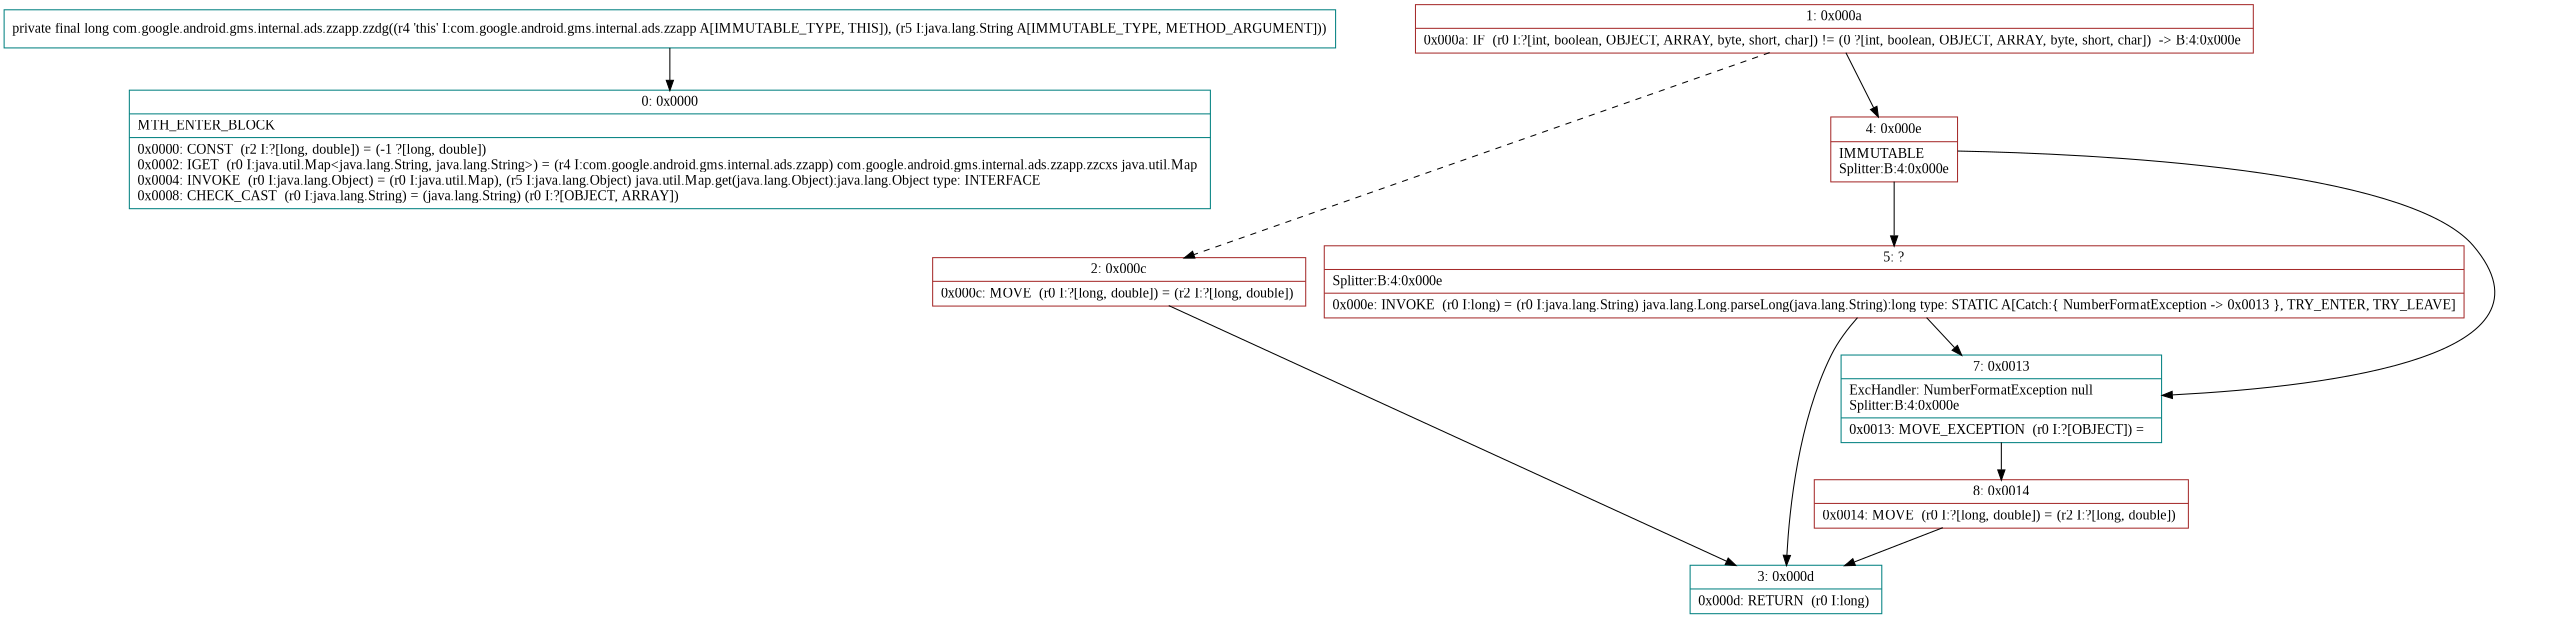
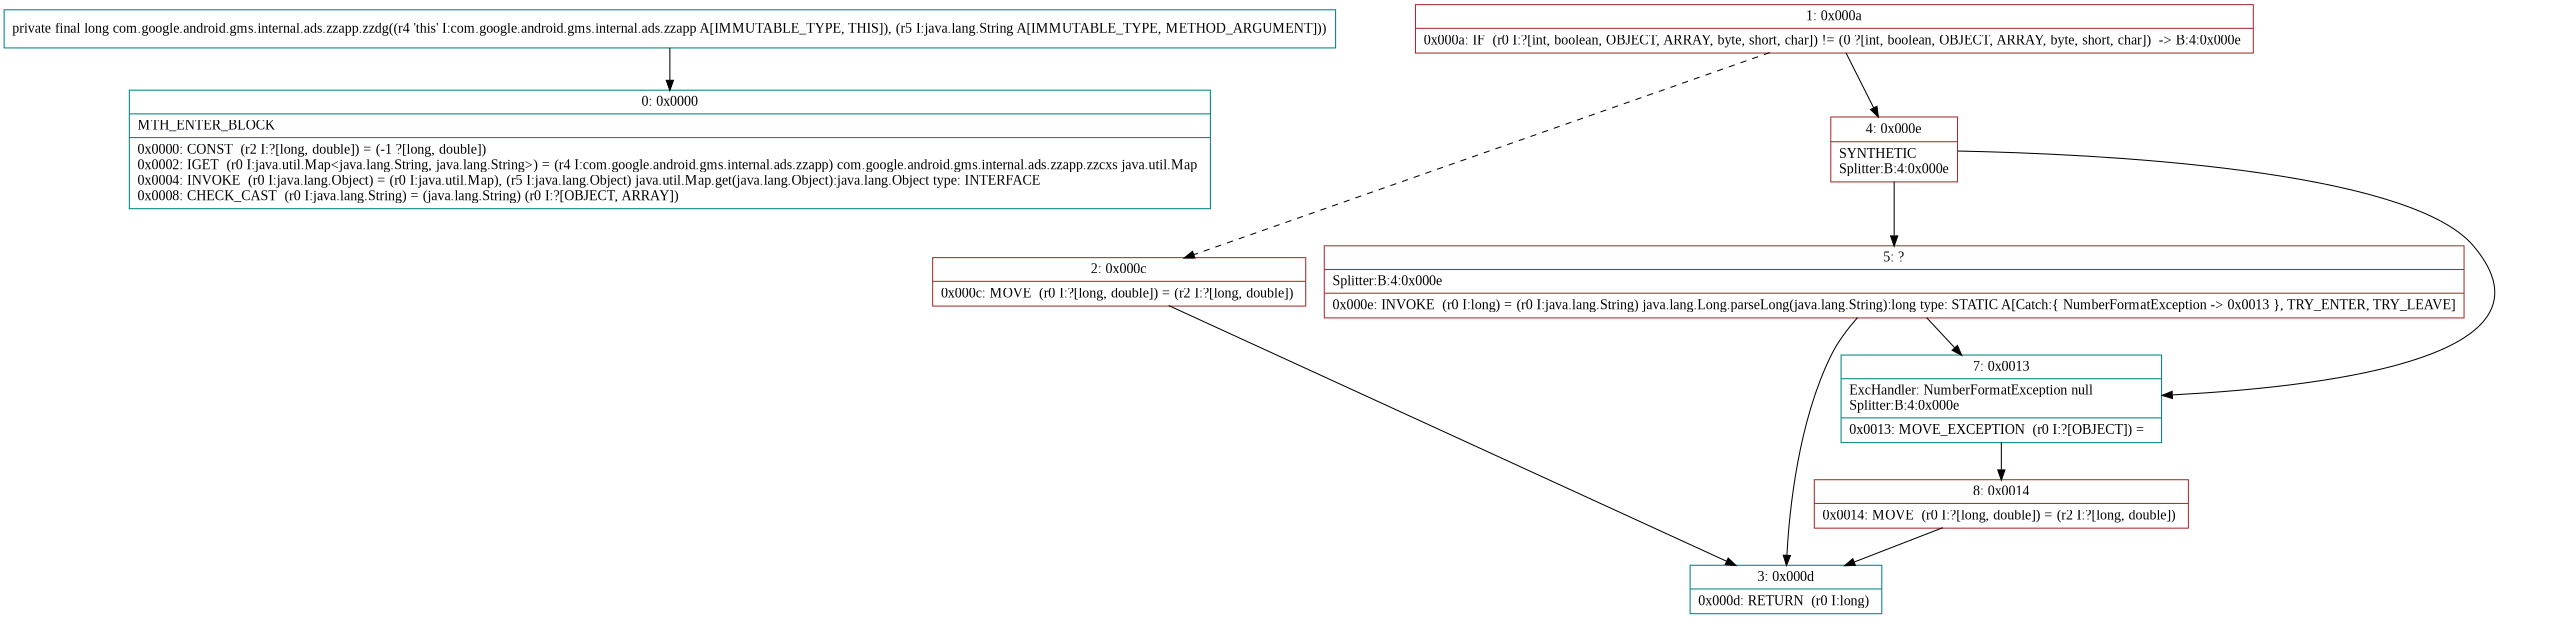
(1882, 154) -> (1878, 154)
